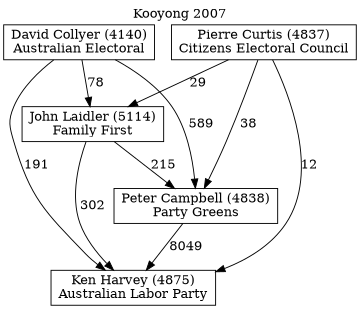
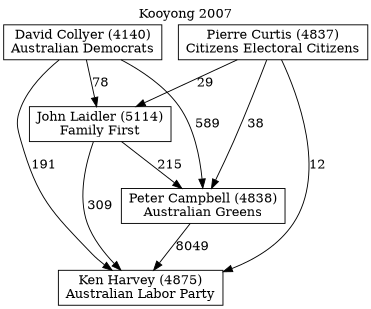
(79, 42) -> (83, 42)
(264, 42) -> (273, 42)
(93, 206) -> (100, 206)
(196, 206) -> (203, 206)
